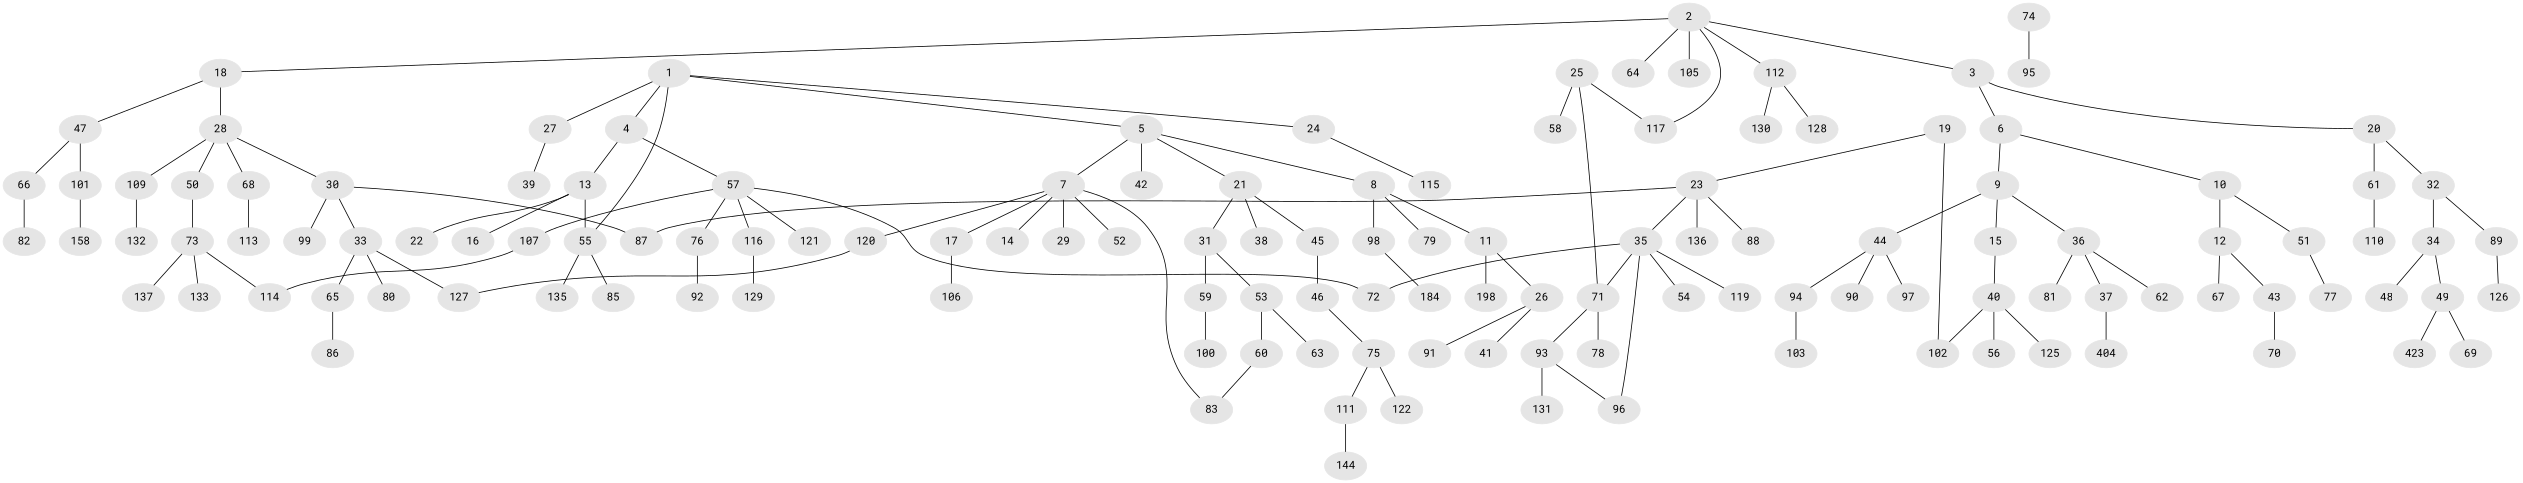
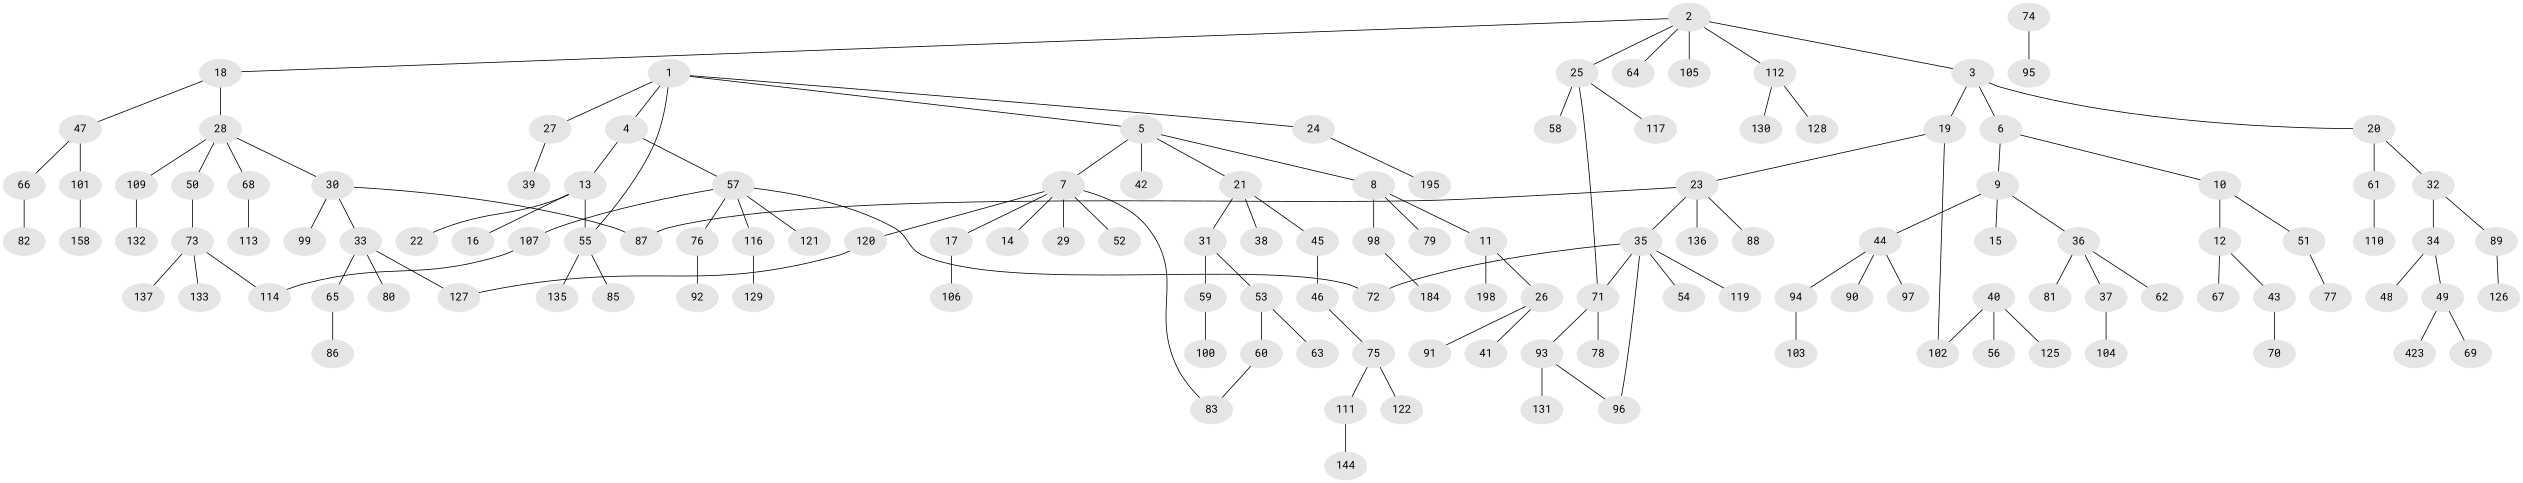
(1719, 84) -> (1633, 45)
none -> (1959, 101)
(1430, 185) -> (1430, 185)
(1995, 270) -> none
(2106, 354) -> (2106, 354)
